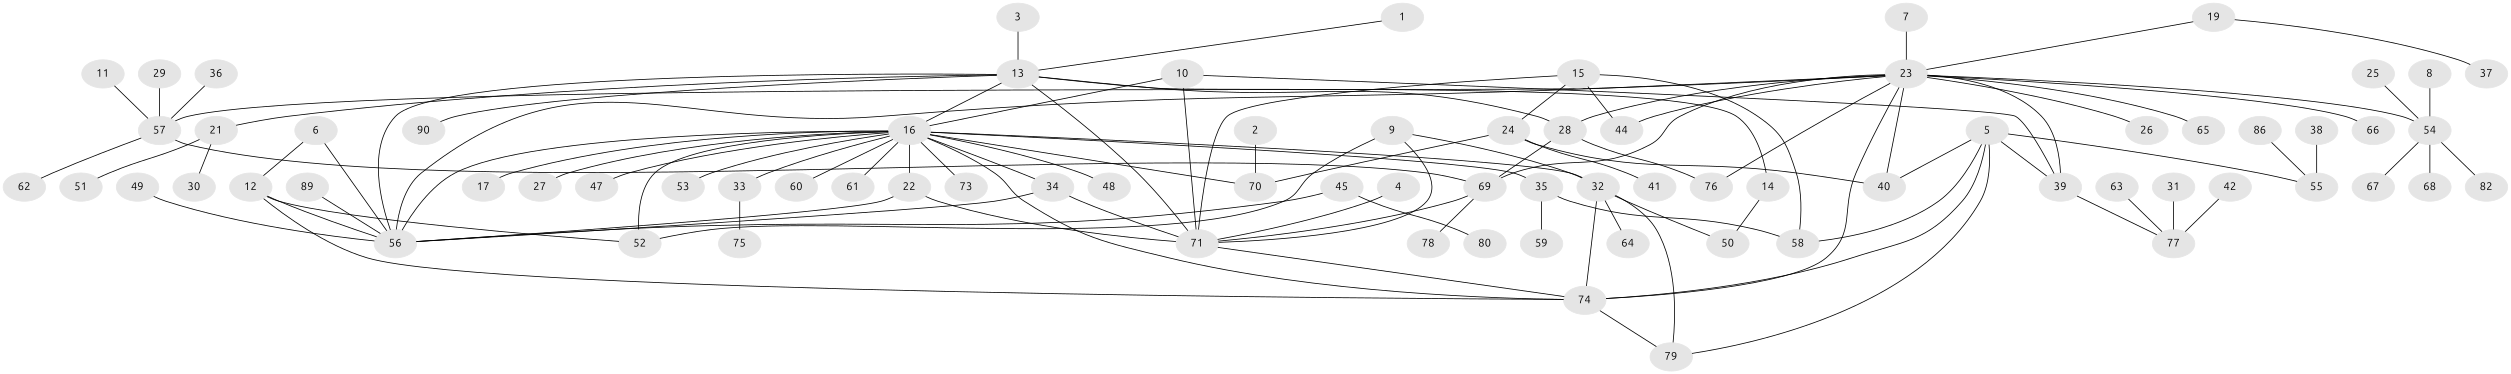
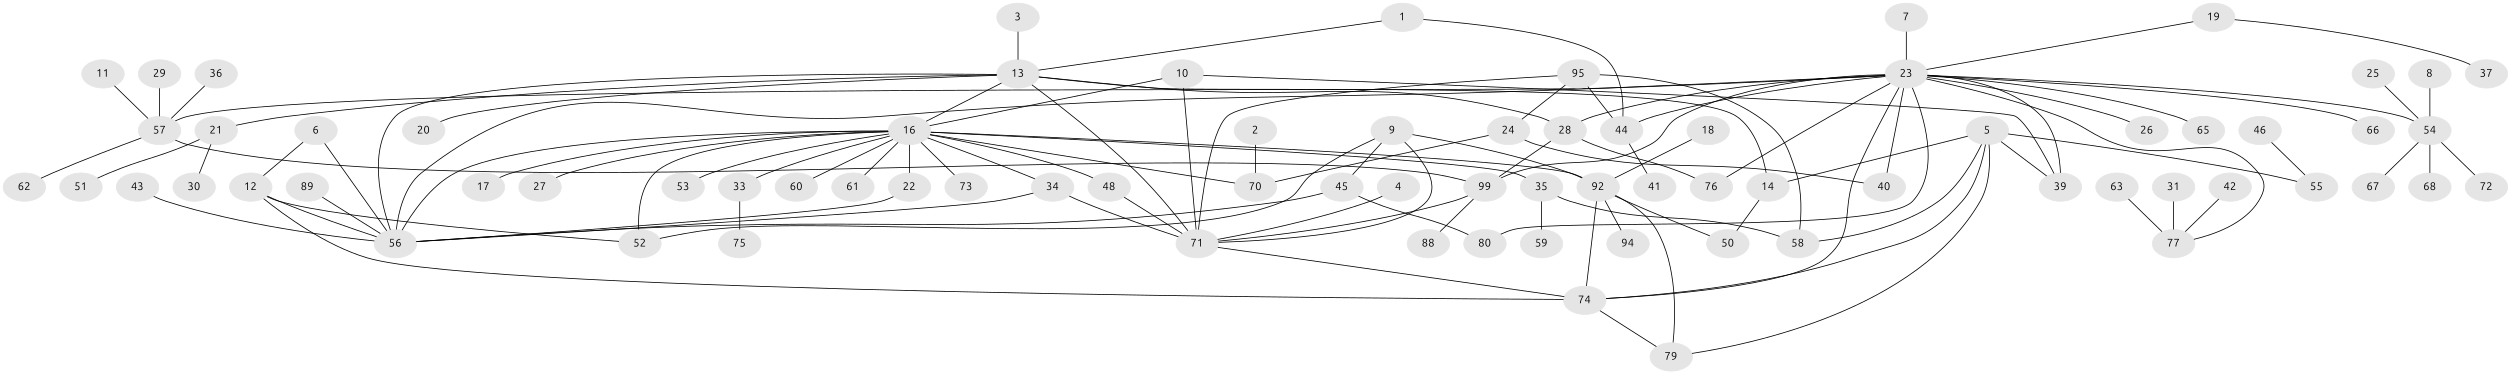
none -> (1547, 36)
(1579, 74) -> (1579, 74)
(424, 130) -> (424, 130)
none -> (1708, 130)
(2260, 130) -> (2260, 130)
(2317, 130) -> none
none -> (1367, 159)
(1936, 159) -> (1878, 159)
(1605, 165) -> (1638, 159)
(138, 187) -> (138, 187)
(597, 187) -> none
(1485, 187) -> (1485, 187)
(1598, 187) -> (1598, 187)
(2486, 187) -> (2486, 187)
(2117, 215) -> (2167, 150)
(1005, 218) -> (1146, 211)
none -> (1767, 222)
(1428, 244) -> (1428, 244)
(1628, 244) -> (1628, 244)
(1230, 270) -> none
